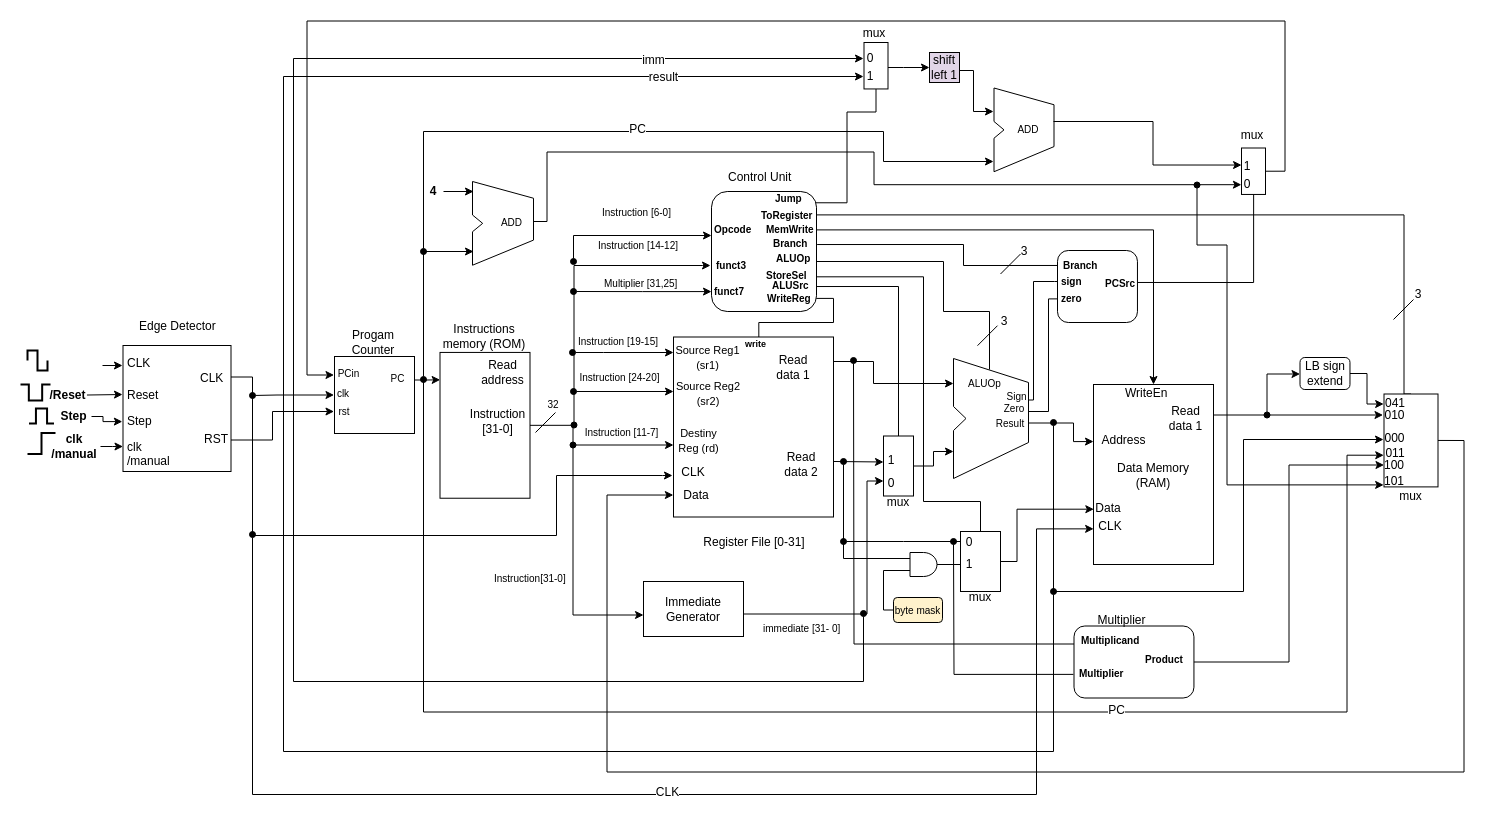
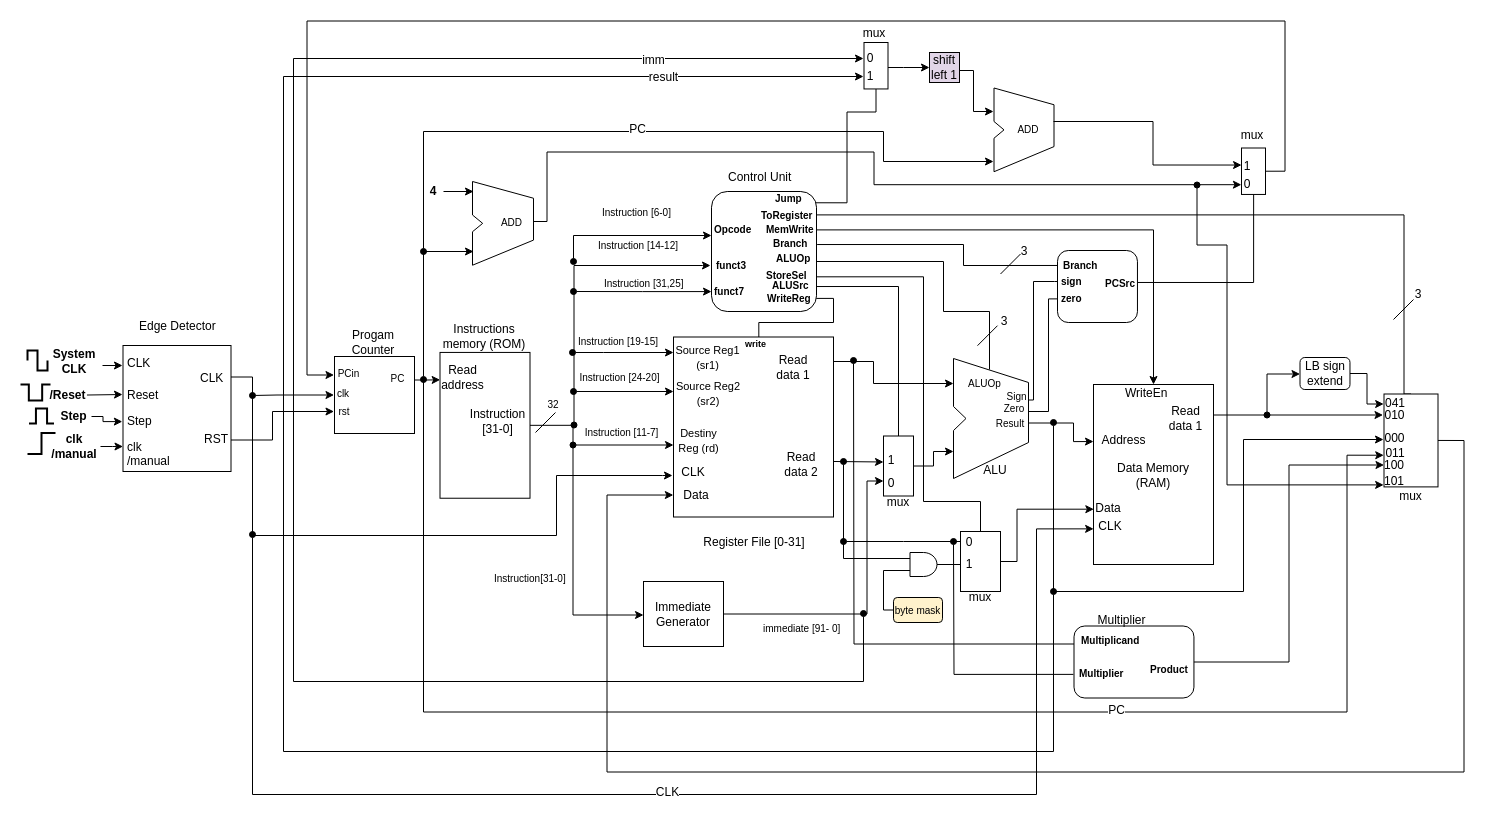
(656, 284) -> (664, 284)
none -> (74, 361)
(503, 373) -> (463, 378)
none -> (995, 471)
(694, 609) -> (684, 614)
(814, 629) -> (814, 629)
(1163, 658) -> (1168, 668)
